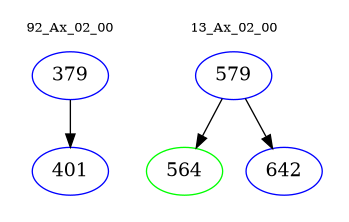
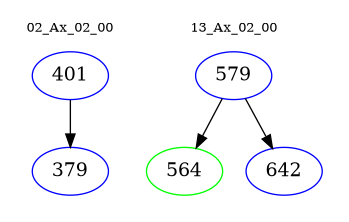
(70, 29) -> (70, 29)
(70, 117) -> (70, 117)
